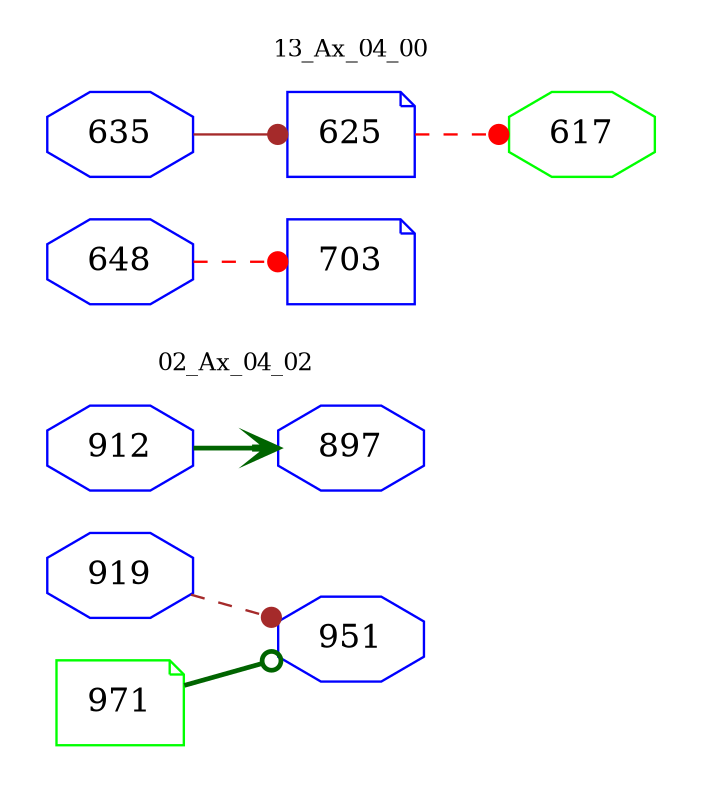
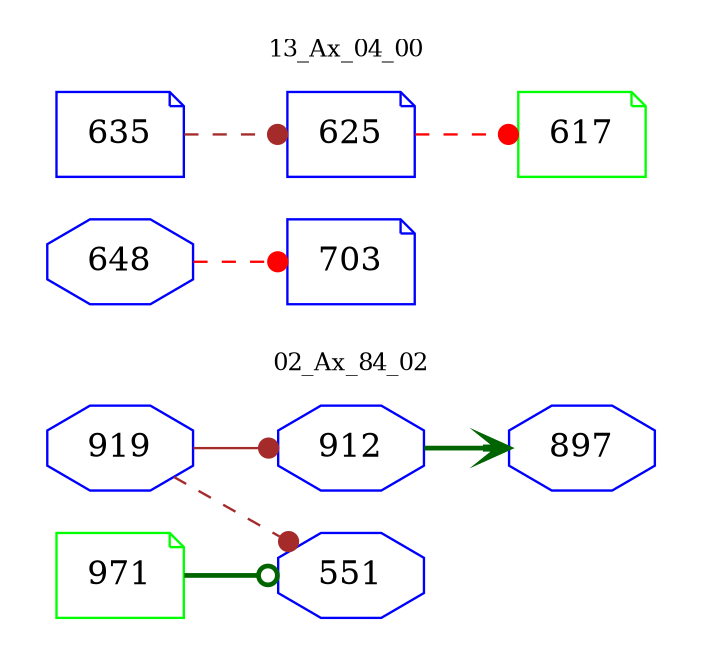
(120, 134) -> (120, 134)
(231, 134) -> (226, 134)
(582, 134) -> (582, 134)
(236, 364) -> (351, 364)
none -> (226, 448)
(351, 639) -> (351, 575)
